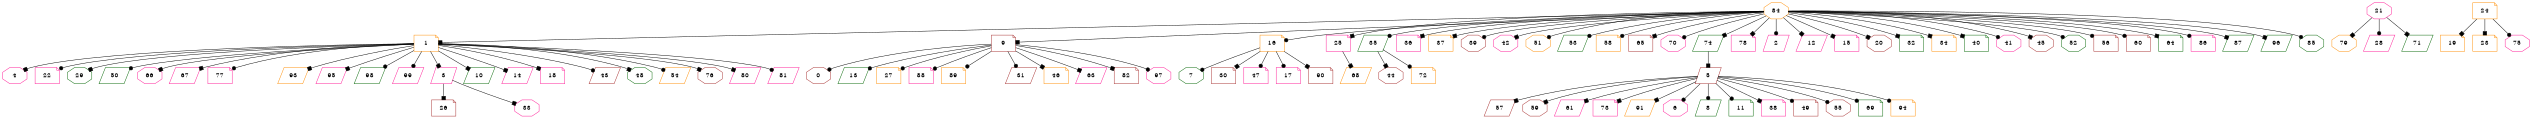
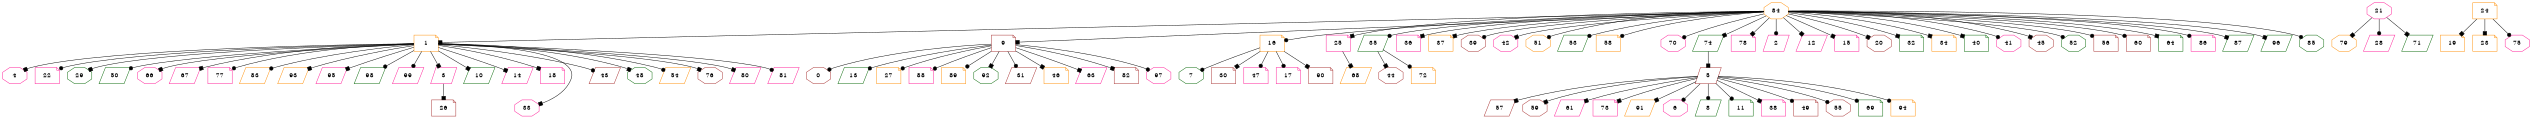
(1641, 43) -> none
none -> (255, 76)
none -> (986, 76)
(482, 92) -> (539, 54)
